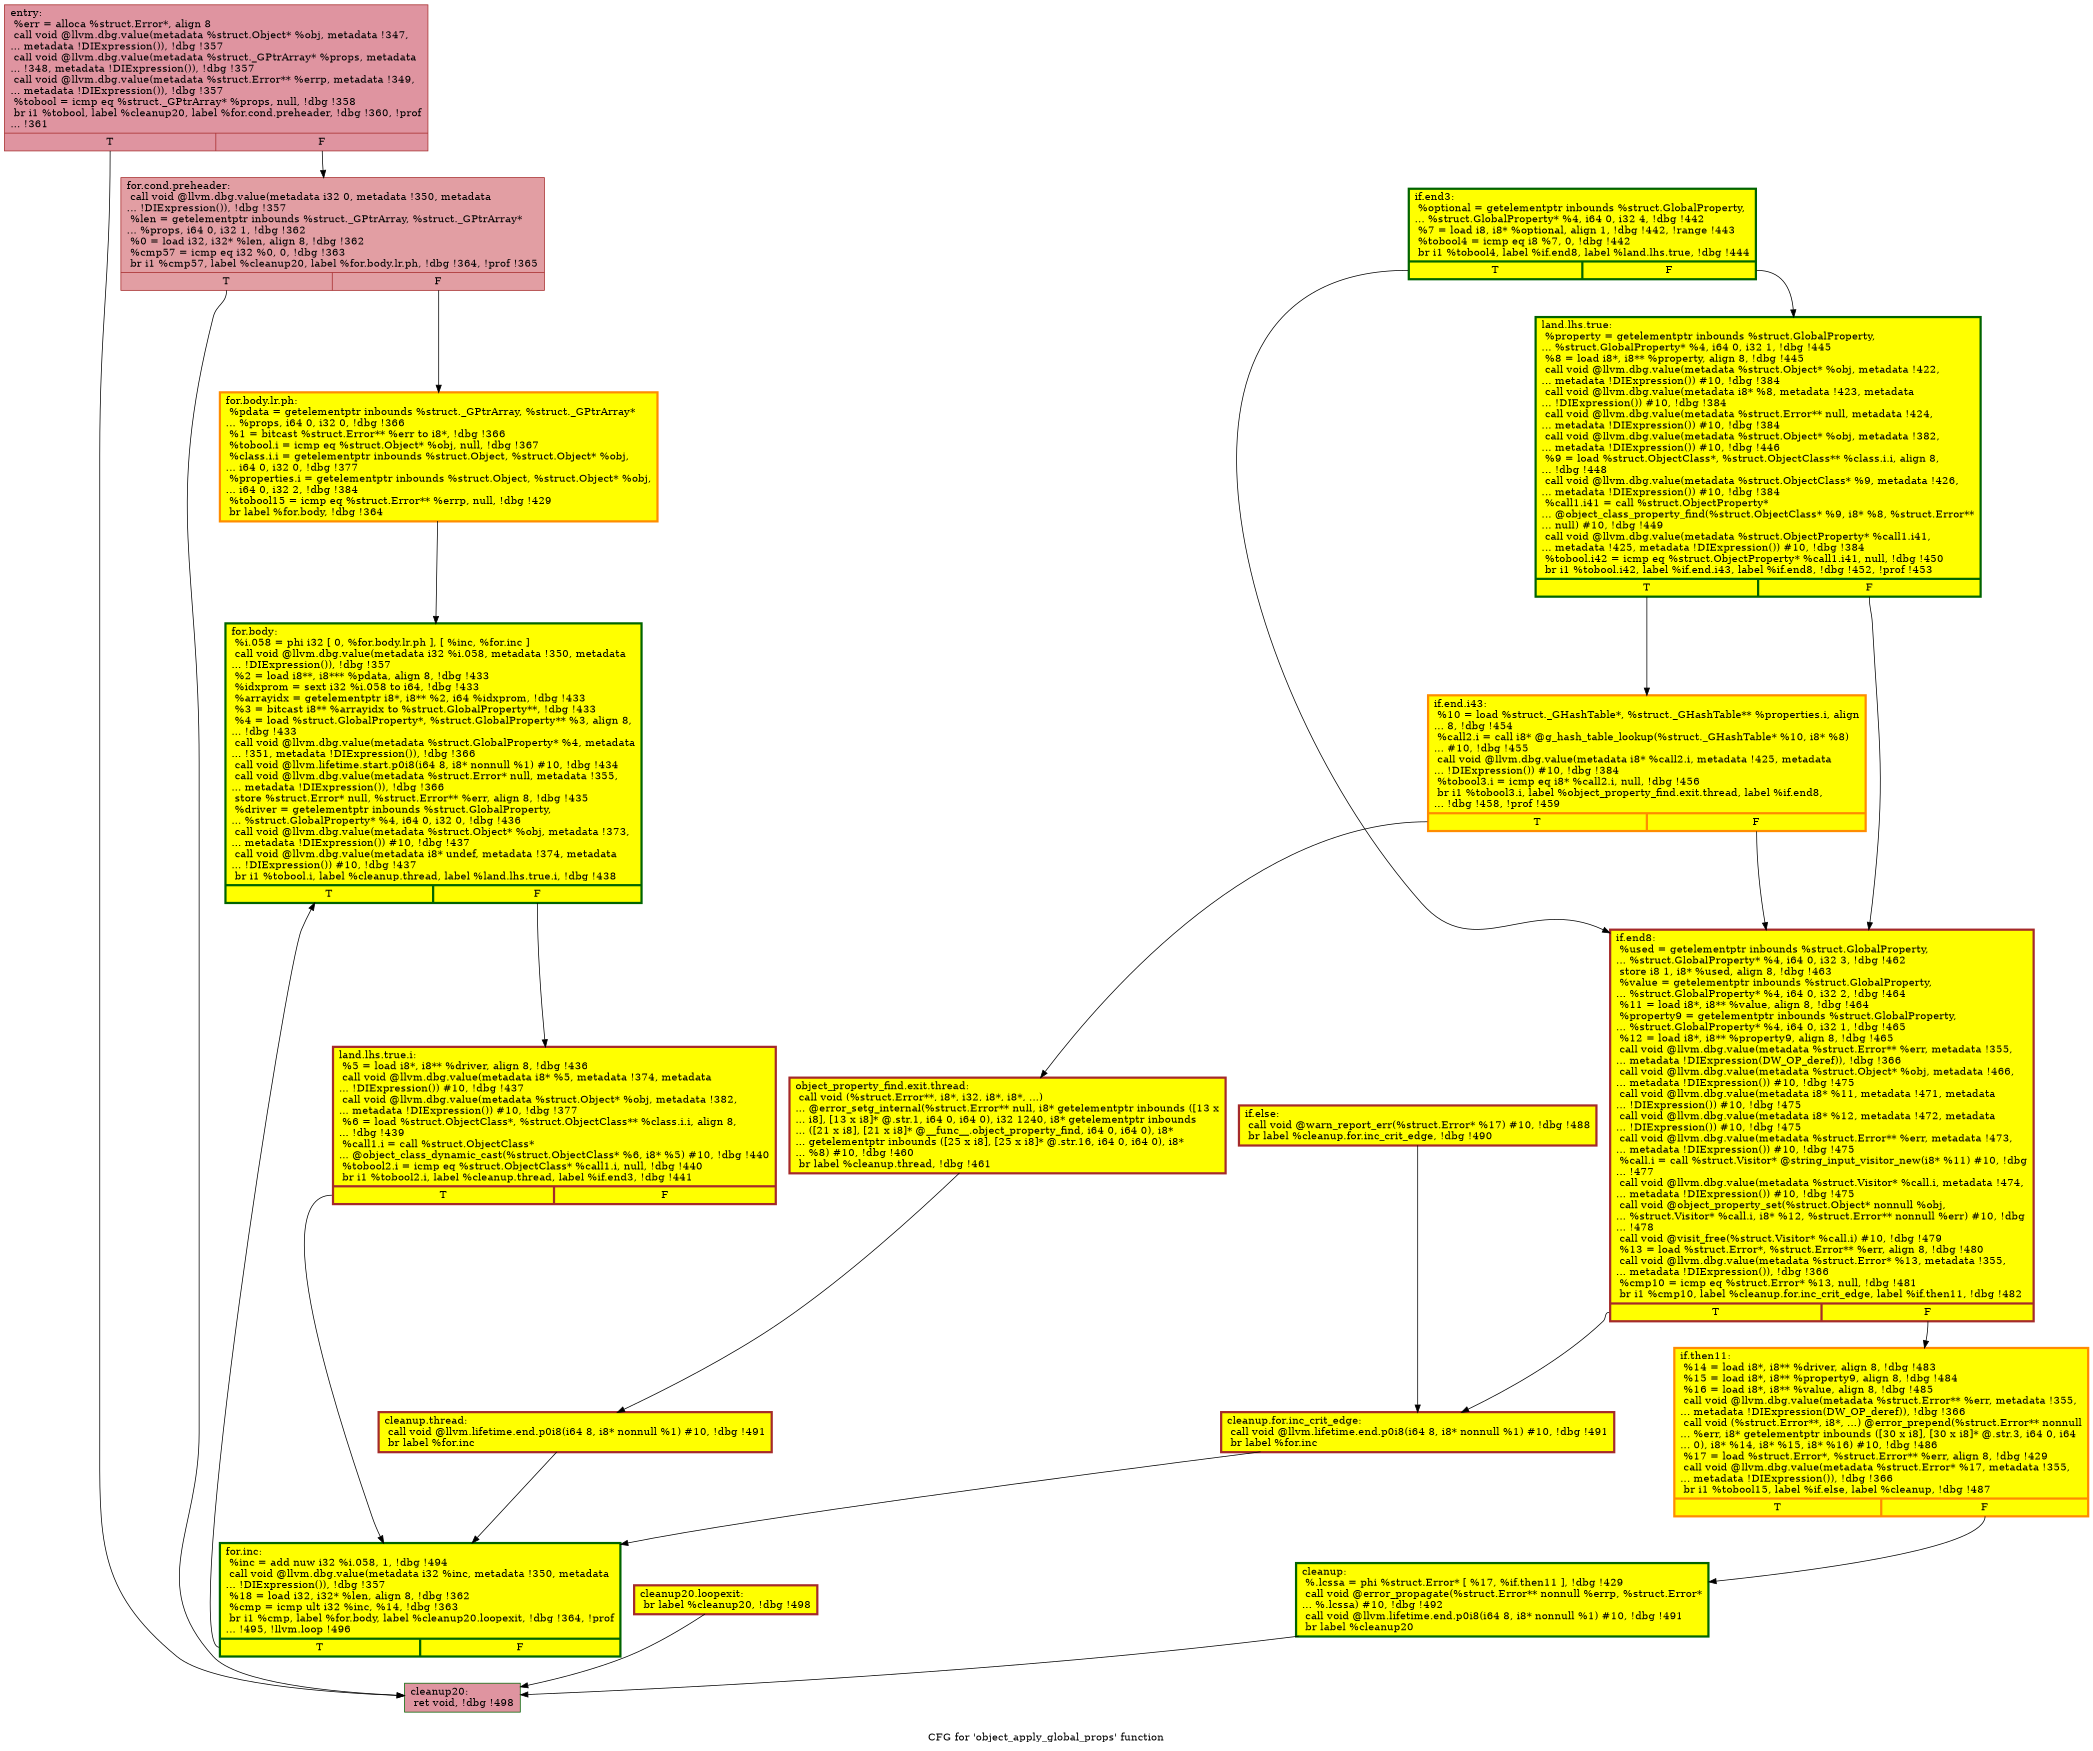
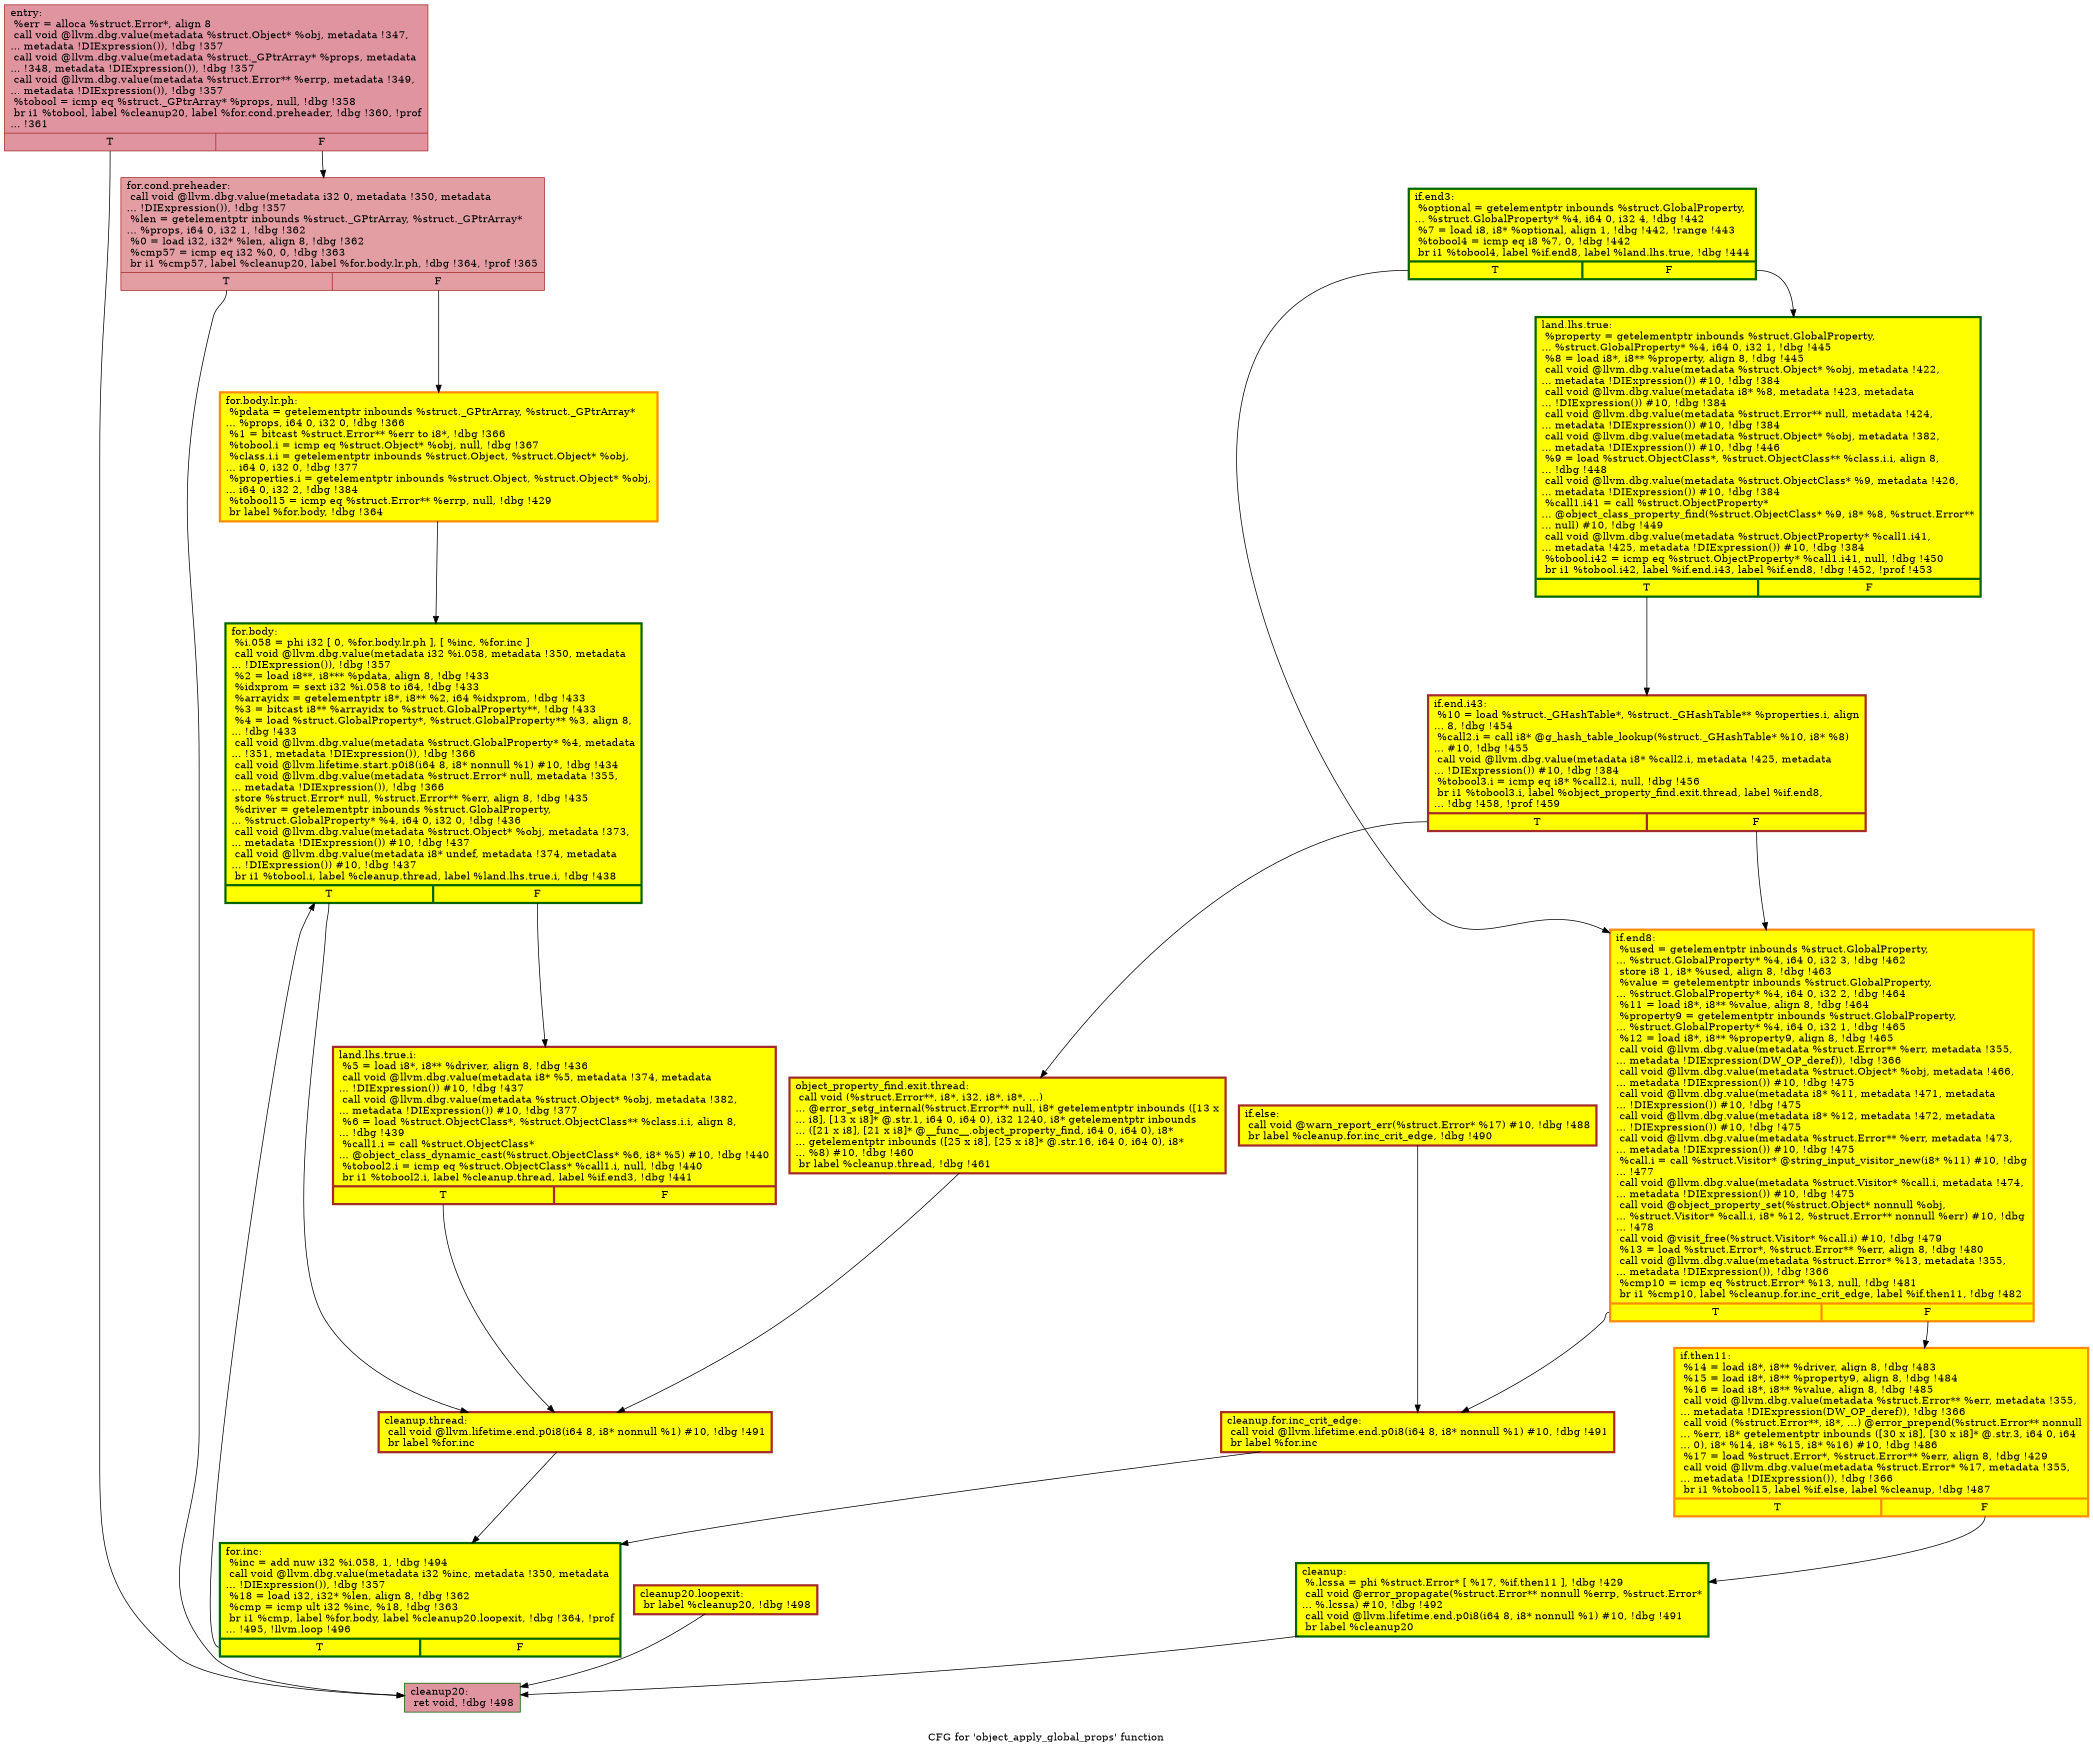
(1880, 760) -> none
(1647, 763) -> (1647, 763)
(1822, 1125) -> (1822, 1125)
none -> (304, 1196)
(325, 1363) -> (478, 1315)
(342, 1607) -> (342, 1607)
